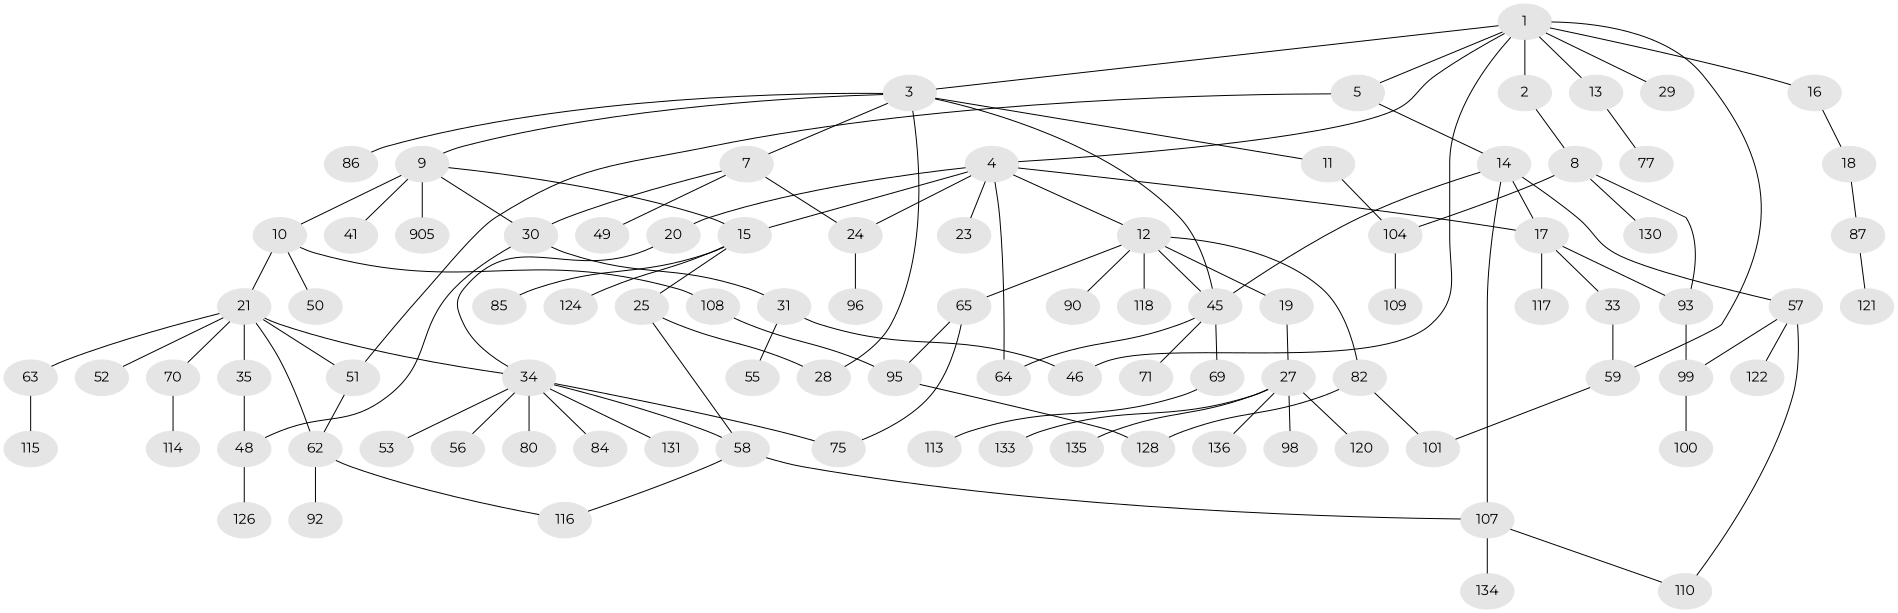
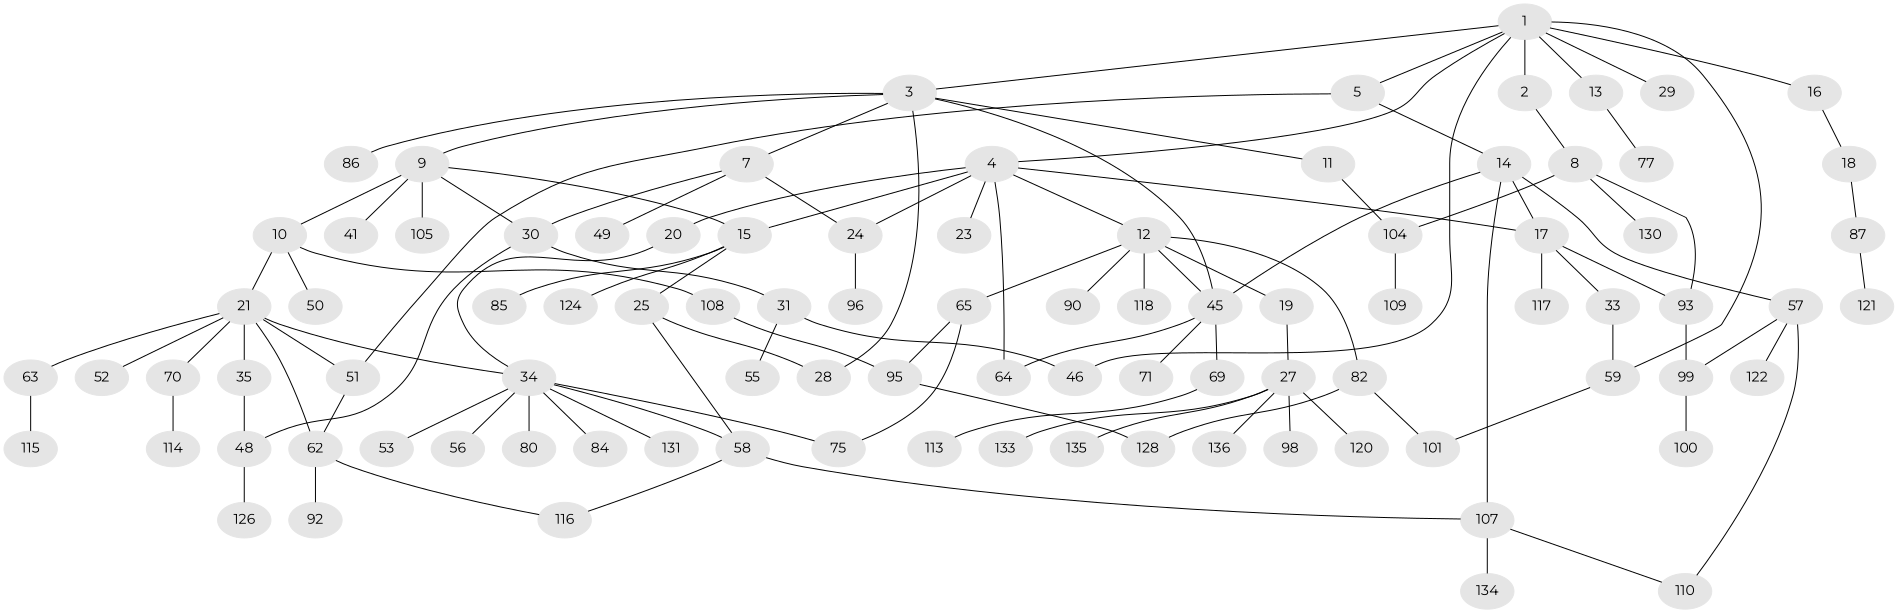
(422, 235) -> (422, 235)
